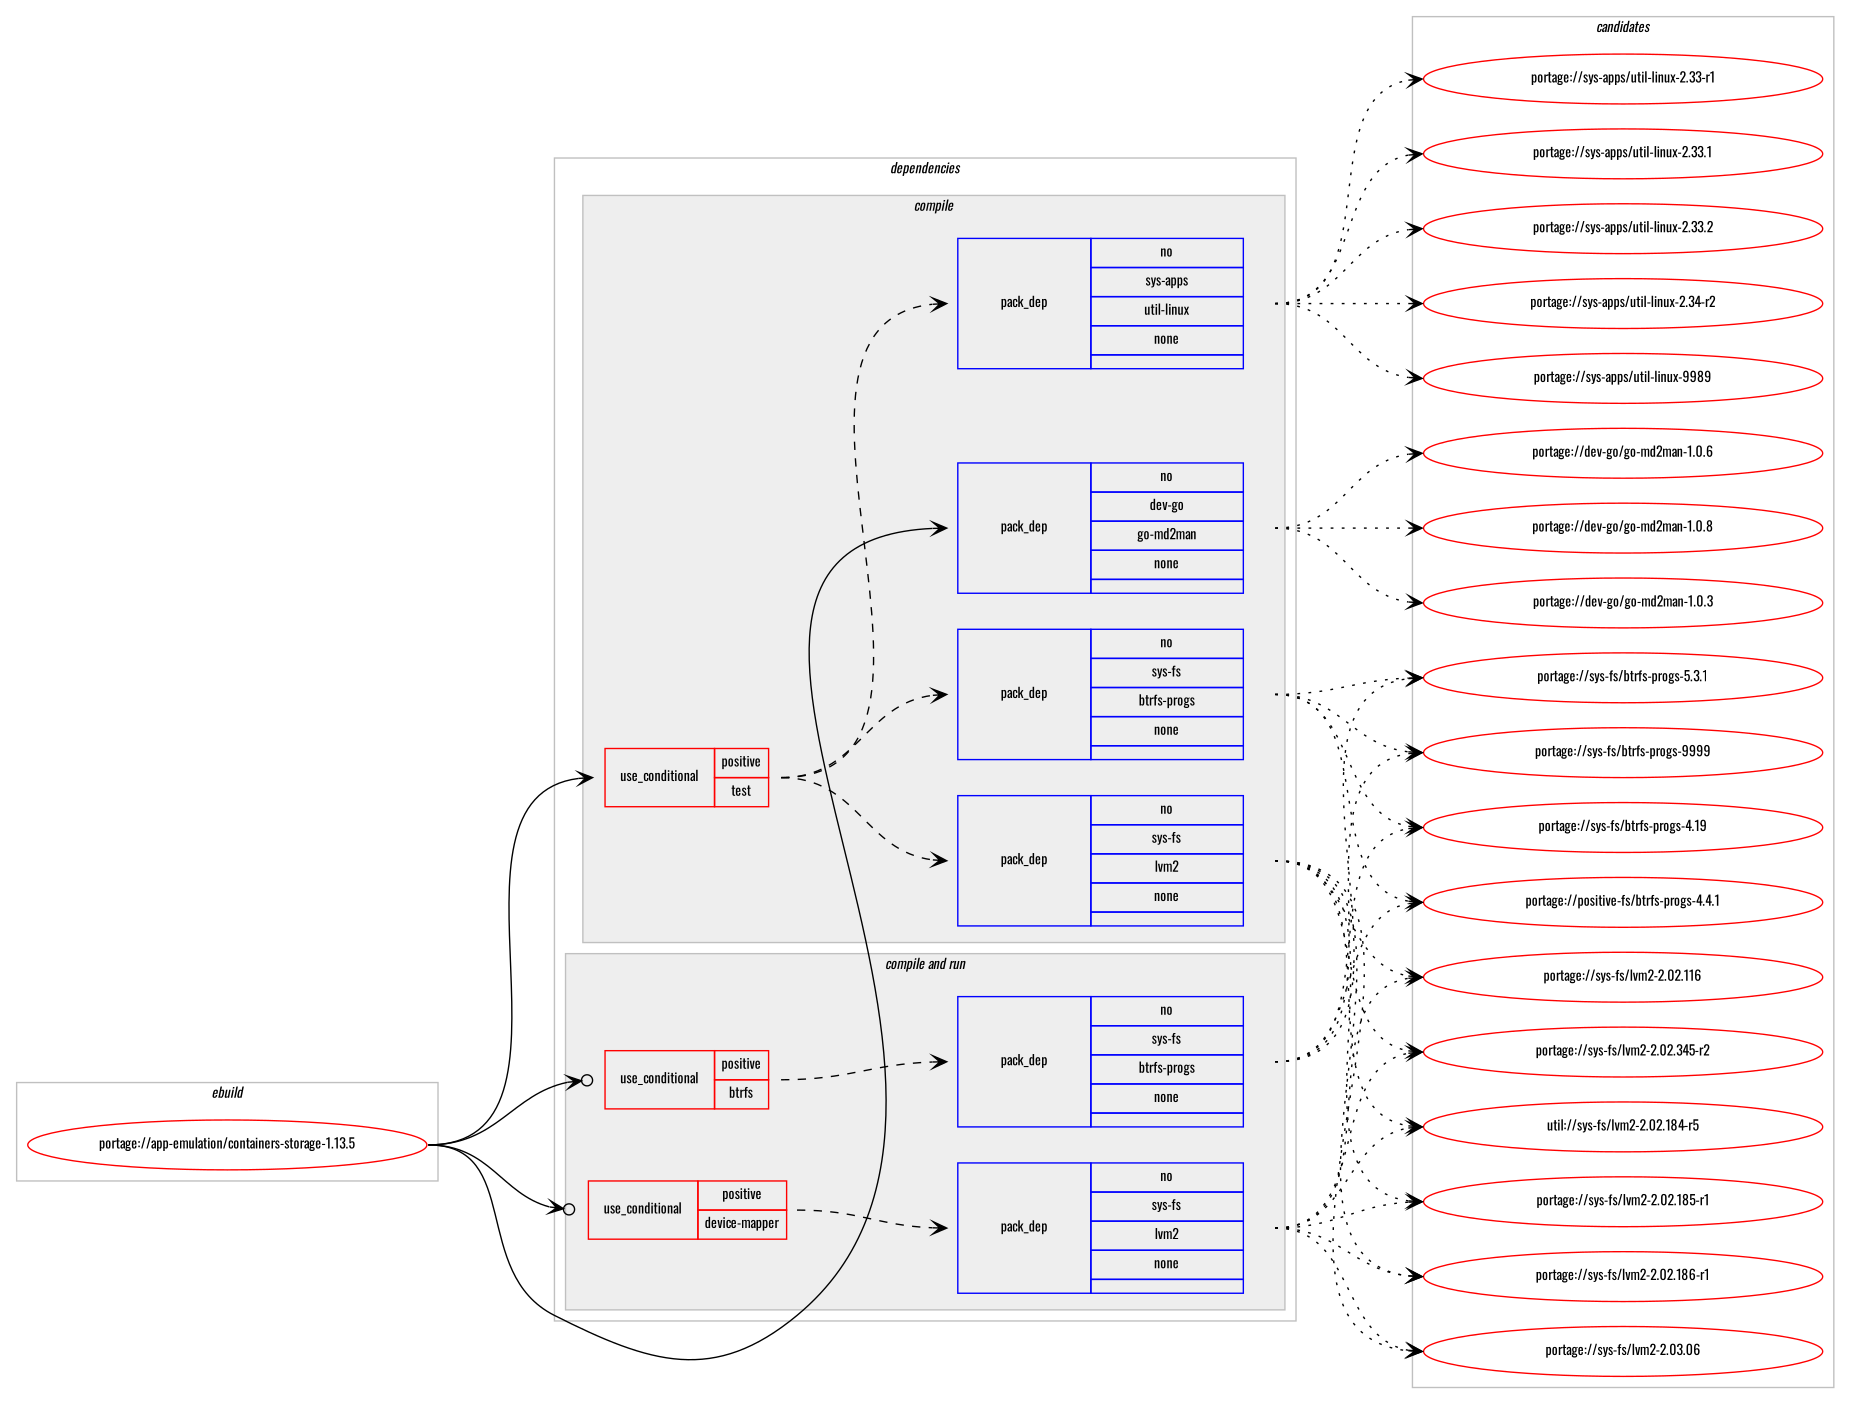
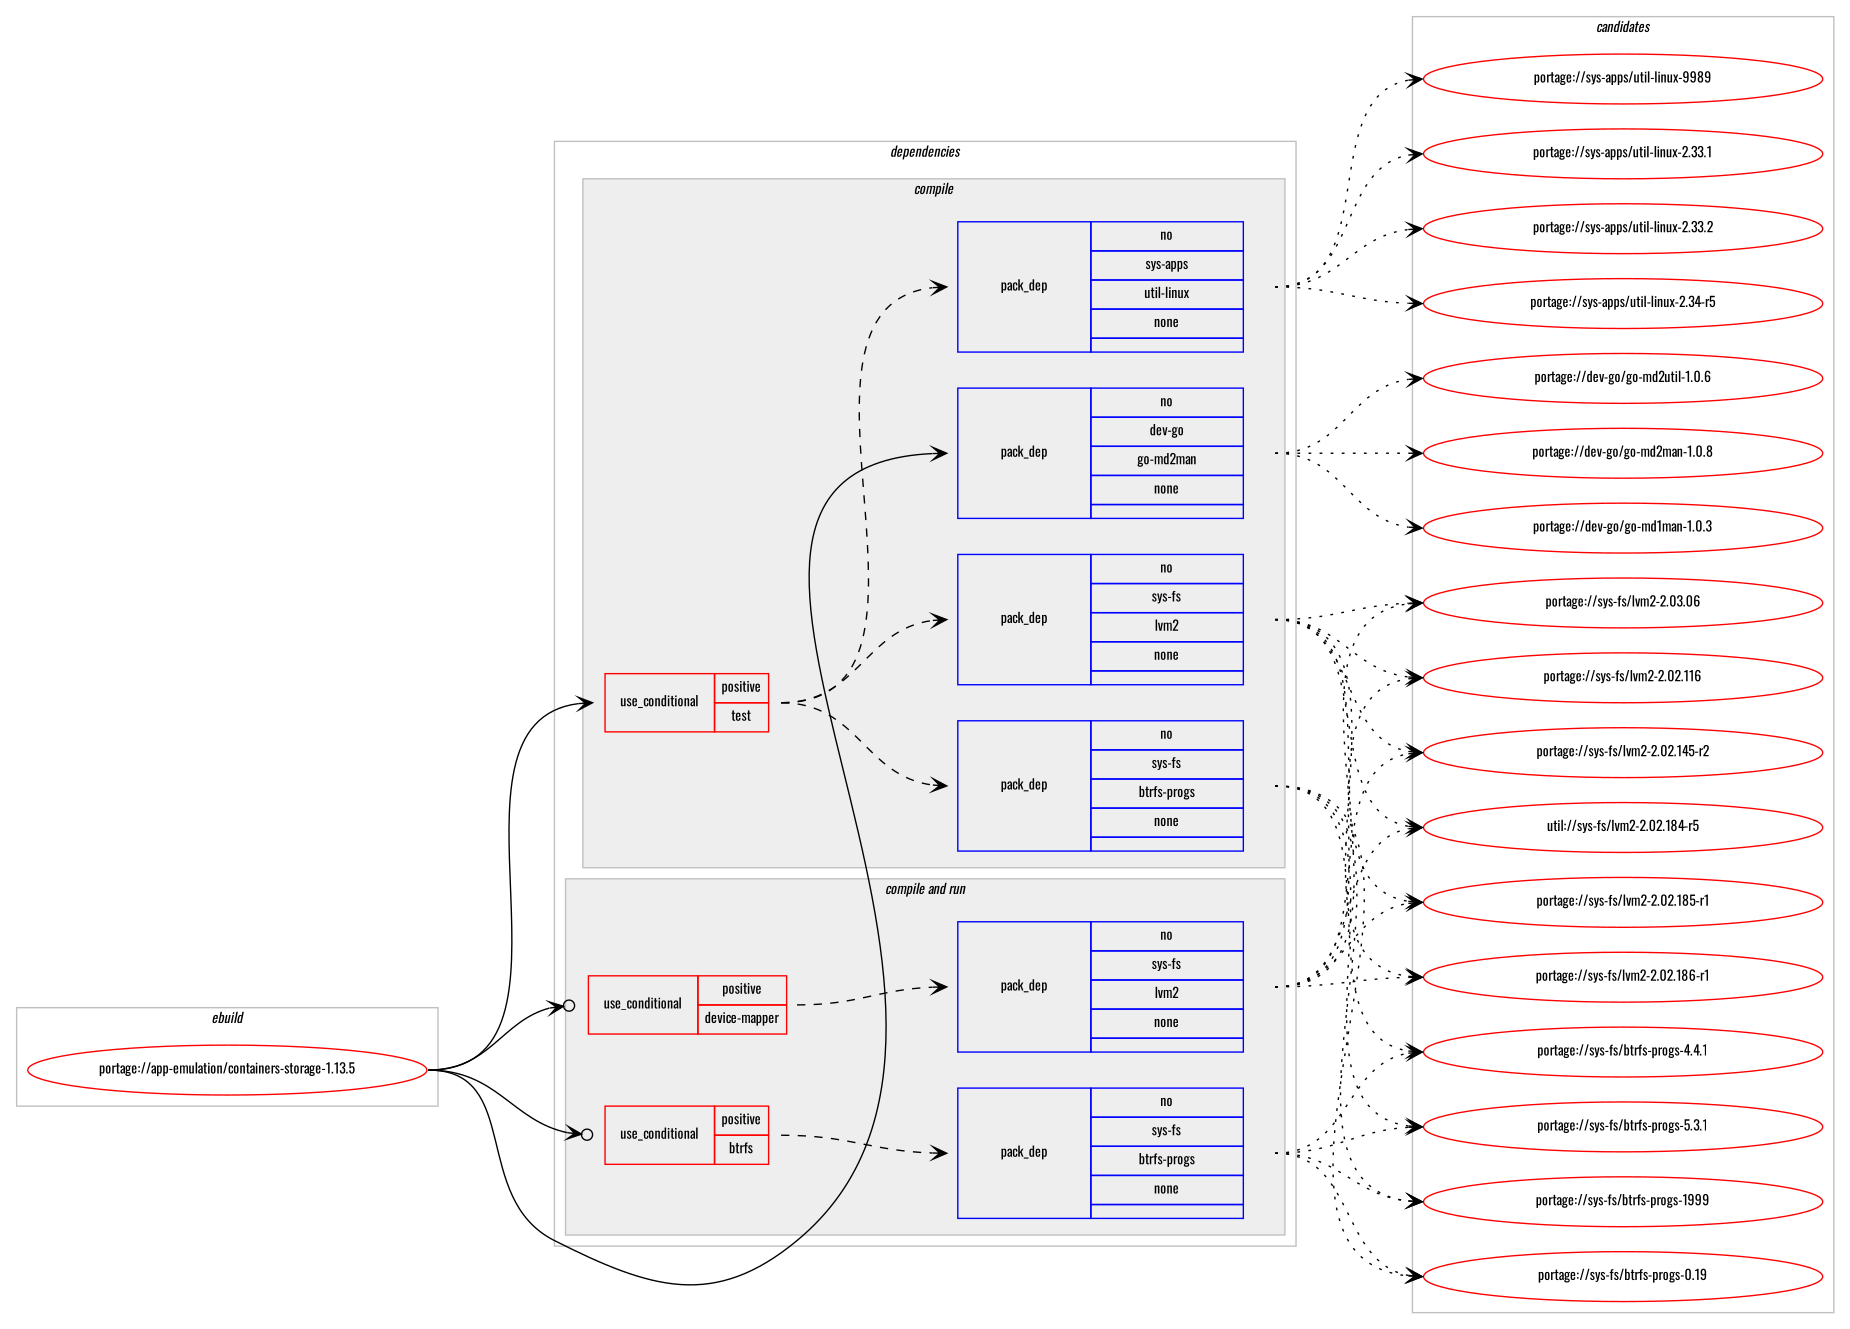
(1623, 79) -> none
(1623, 304) -> (1623, 304)
(1623, 453) -> (1623, 378)
(1623, 603) -> (1623, 528)
(1623, 753) -> (1623, 1202)
(1623, 828) -> (1623, 1277)
(1623, 902) -> (1623, 1052)
(1623, 1052) -> (1623, 753)
